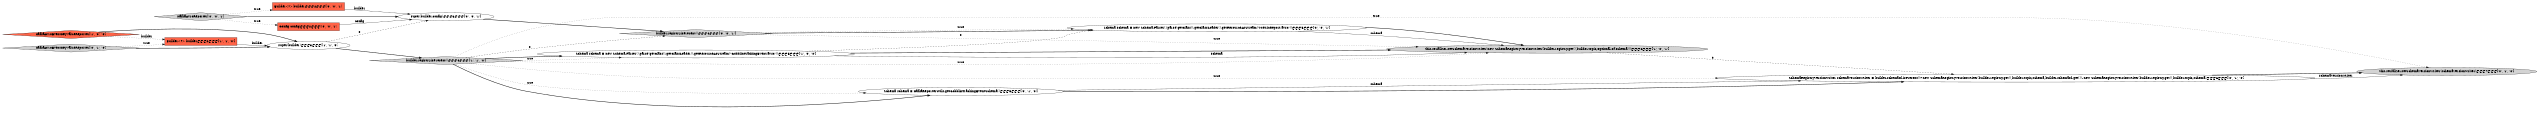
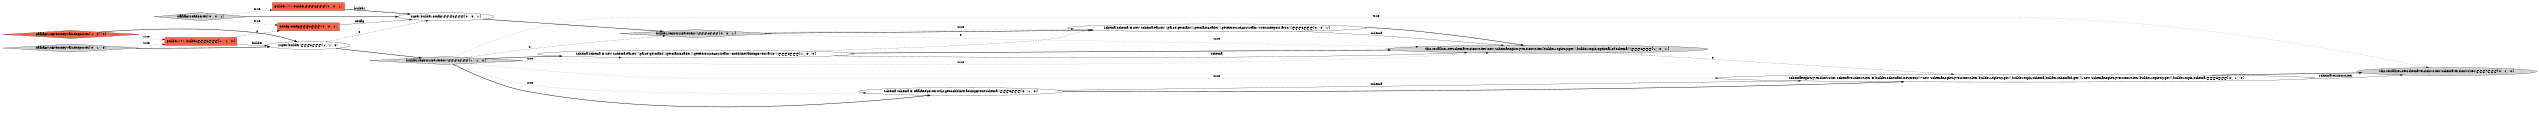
(376, 12) -> (376, 12)
none -> (254, 34)
(147, 37) -> (147, 37)
